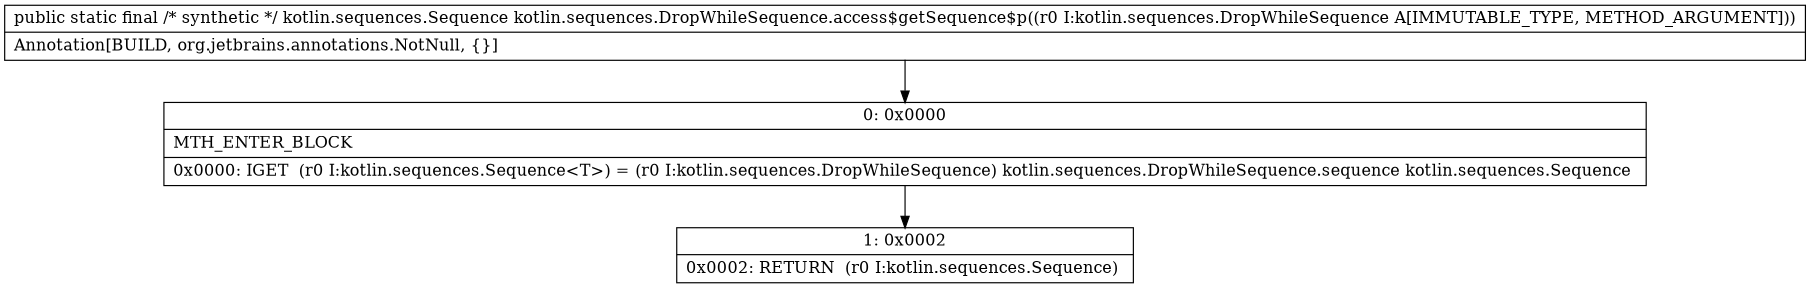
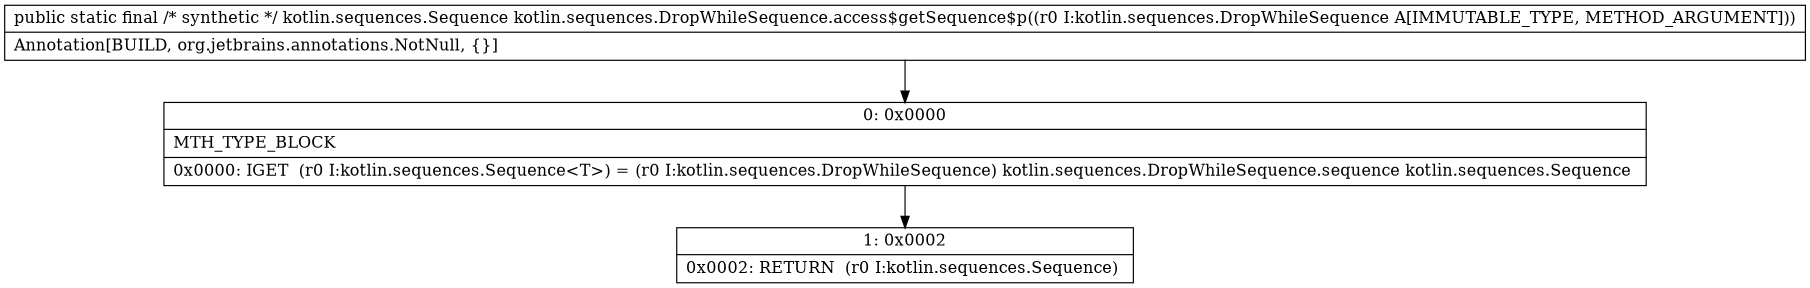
(263, 143) -> (255, 143)
